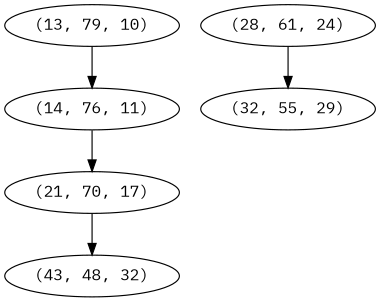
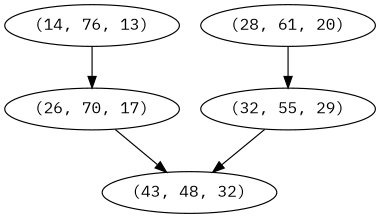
(92, 26) -> none
(288, 26) -> (288, 26)
(92, 109) -> (92, 26)
none -> (243, 147)
(92, 193) -> (92, 109)
